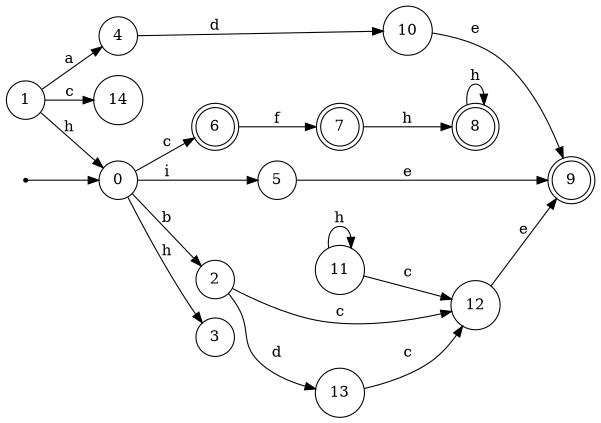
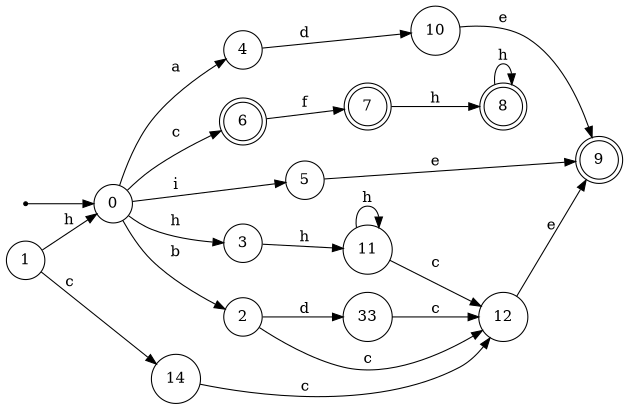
(68, 71) -> (156, 115)
none -> (298, 246)
(340, 393) -> (368, 317)
none -> (347, 396)
